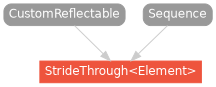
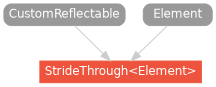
(178, 15) -> (178, 15)
